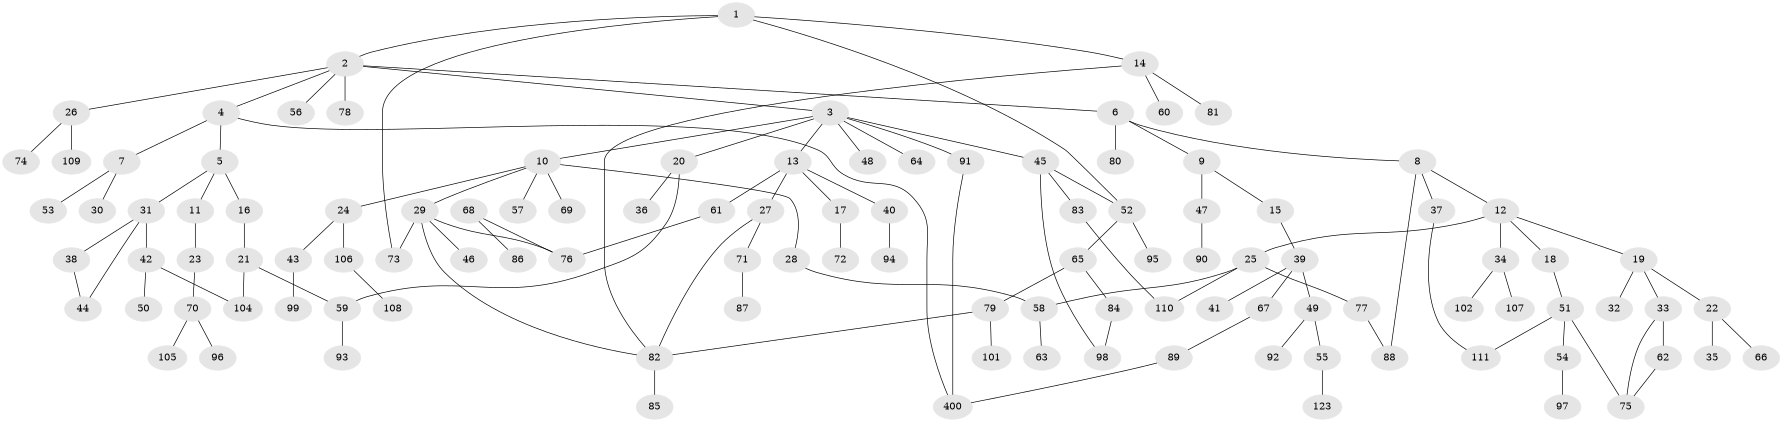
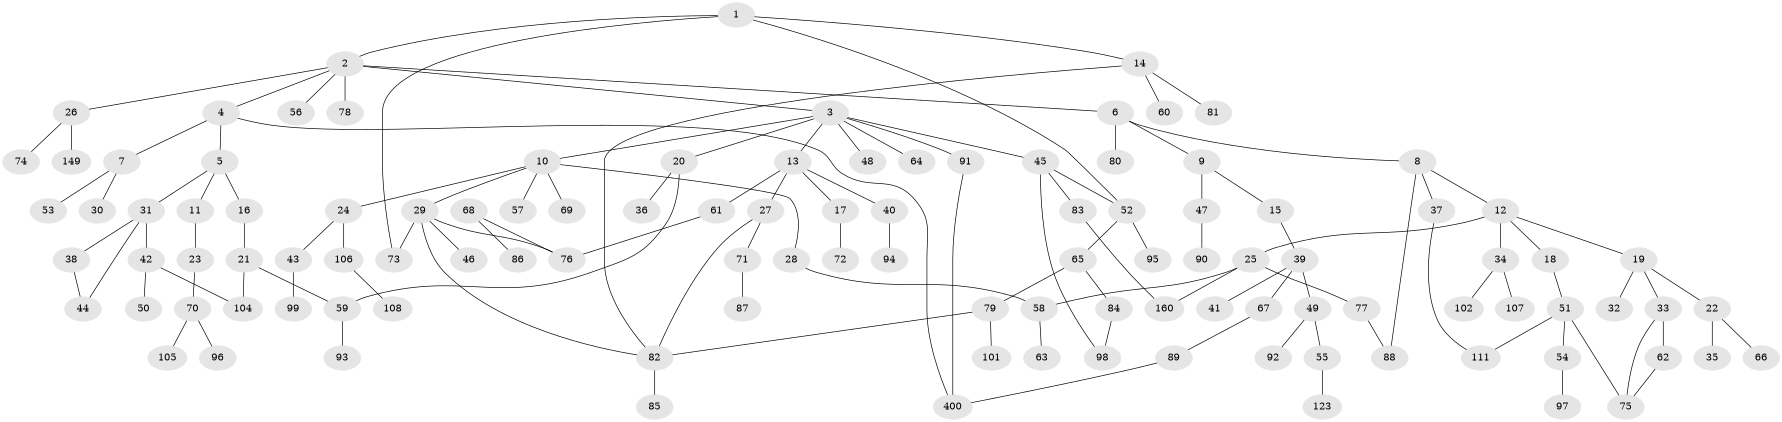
(71, 162) -> (71, 162)
(1164, 309) -> (1164, 309)
